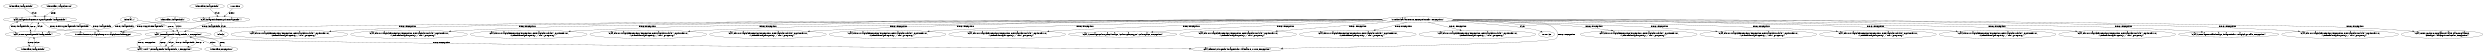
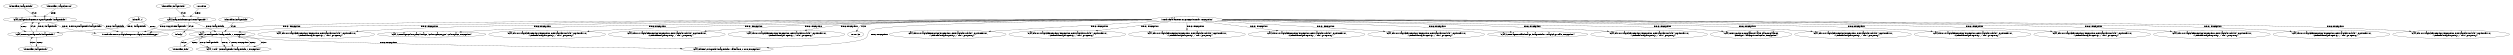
none -> (627, 22)
(221, 49) -> (181, 49)
